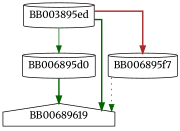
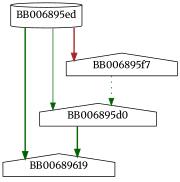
(59, 15) -> (46, 15)
(59, 66) -> (98, 116)
(143, 66) -> (122, 66)
(112, 91) -> (111, 87)
